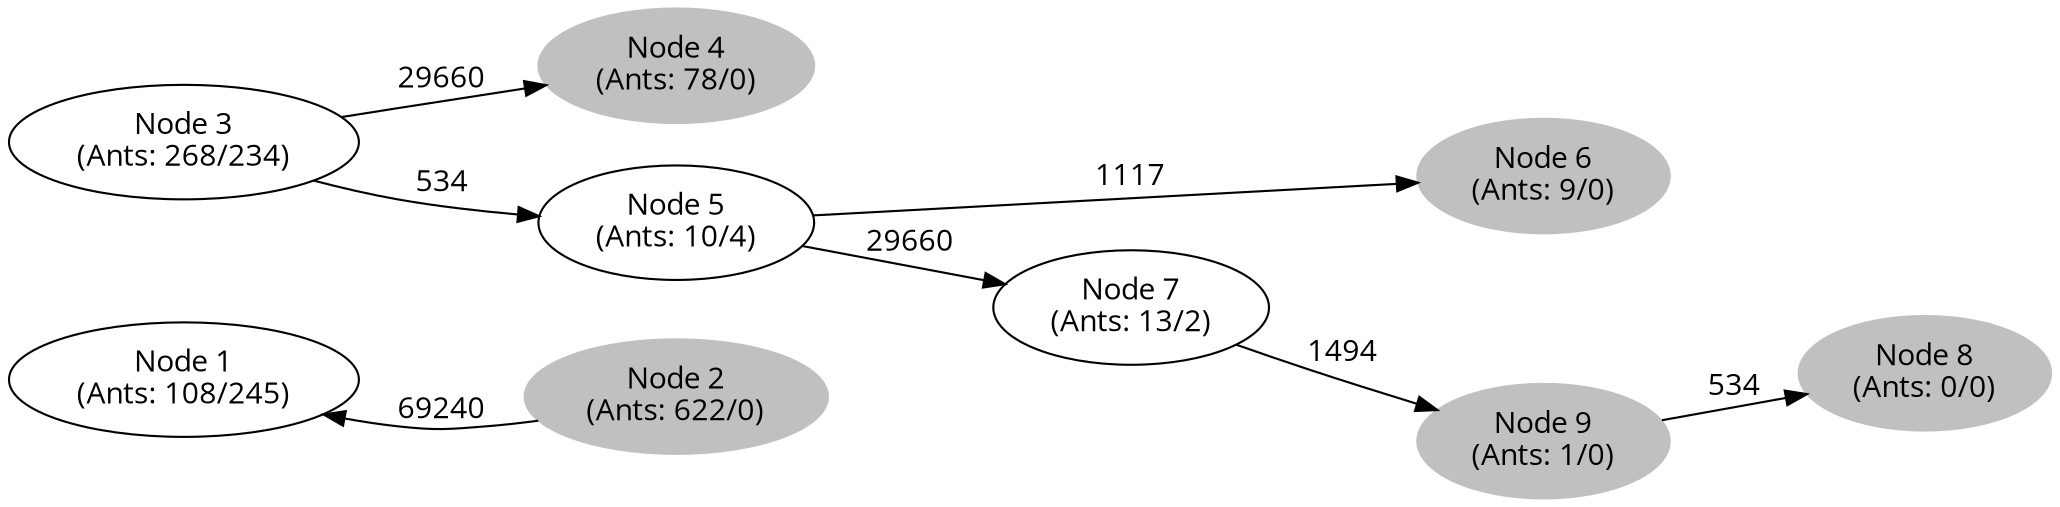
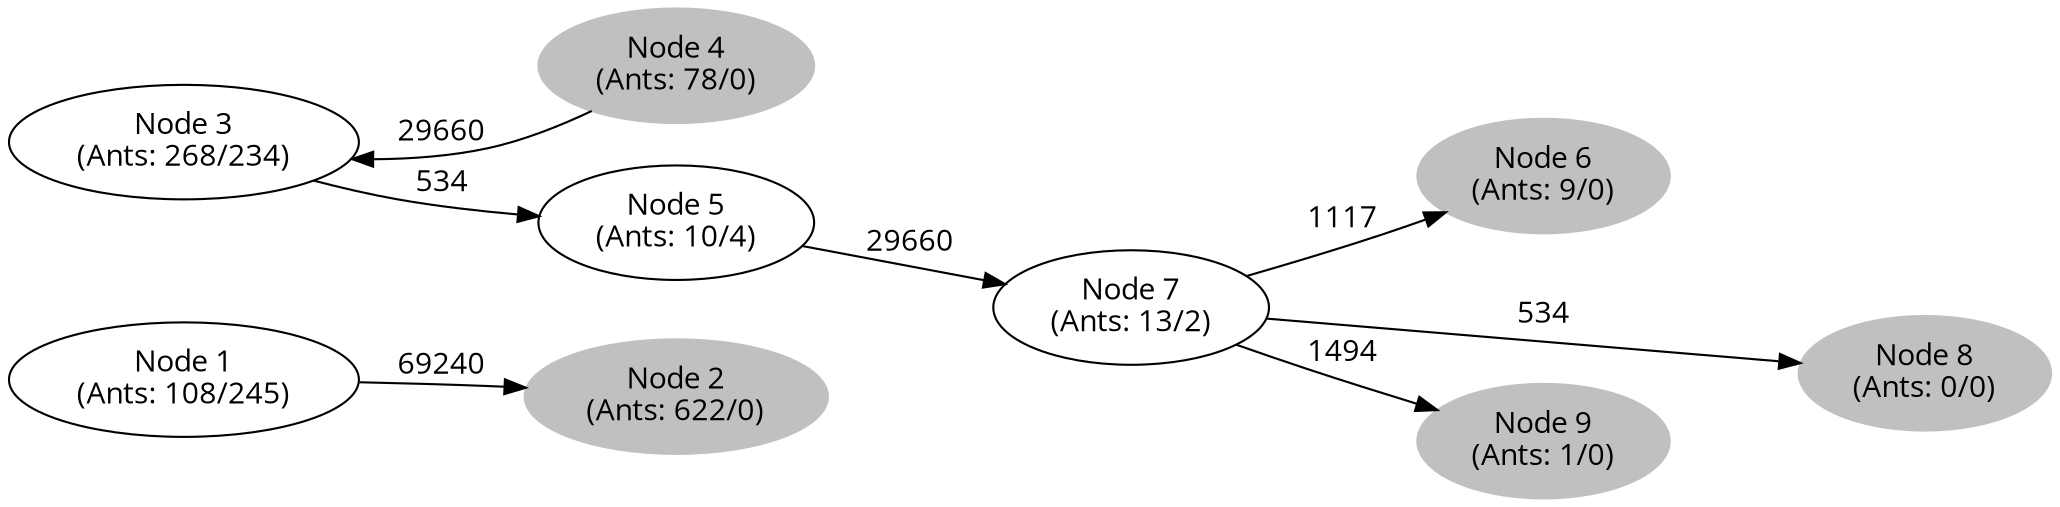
(433, 103) -> (486, 149)
(1105, 200) -> (1336, 249)
(1724, 409) -> (1523, 340)
(441, 429) -> (432, 384)
